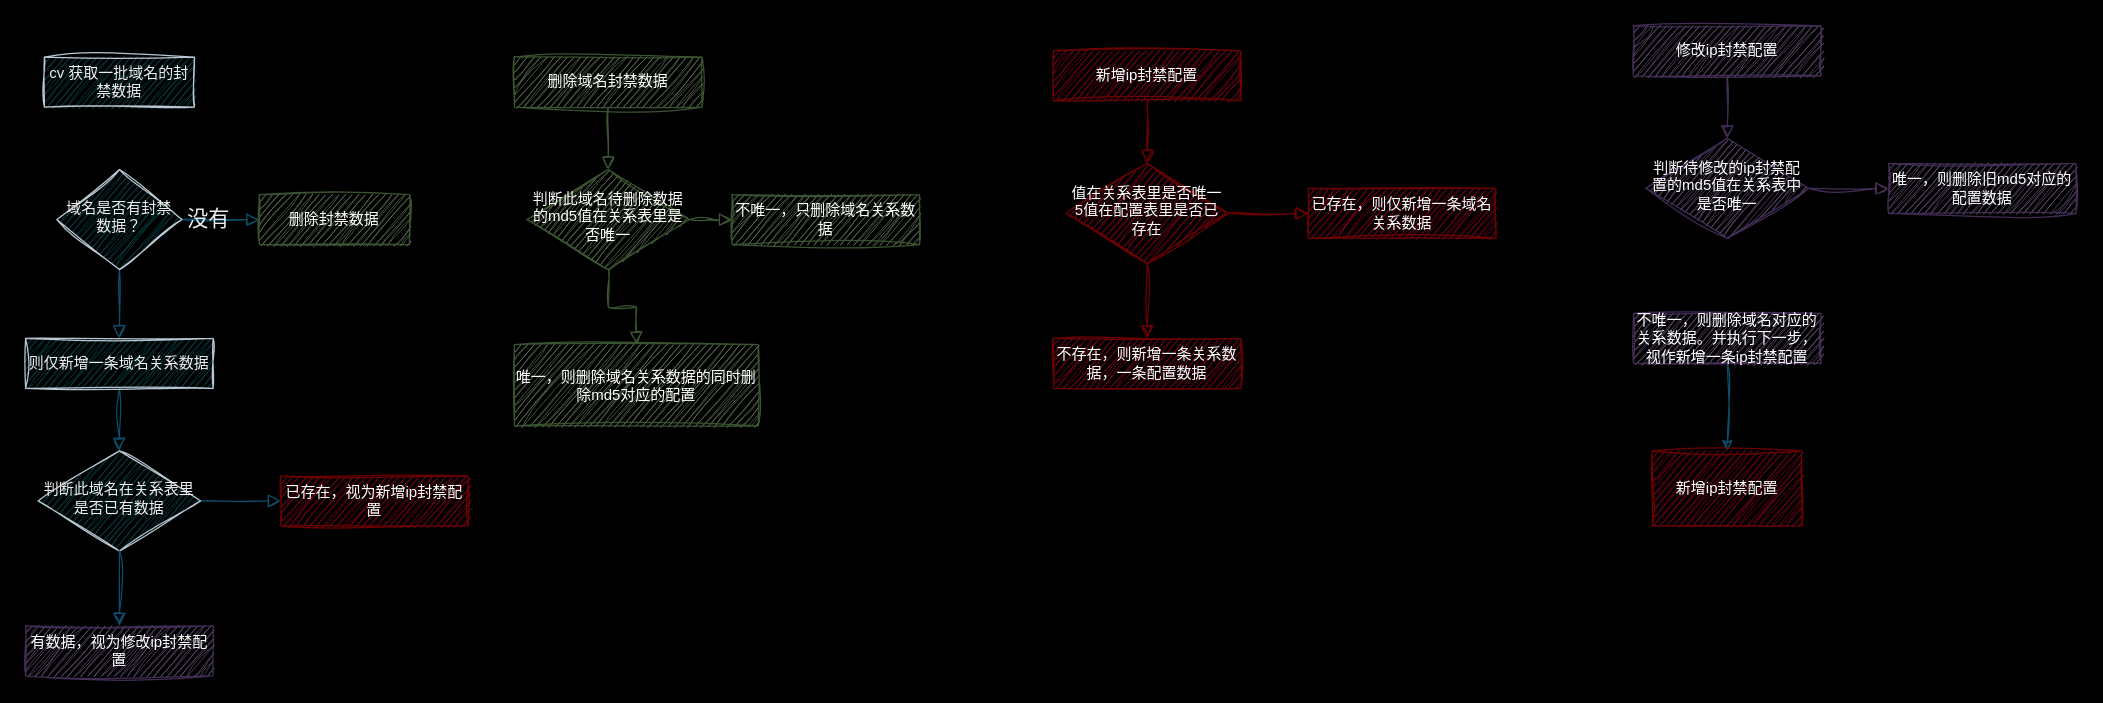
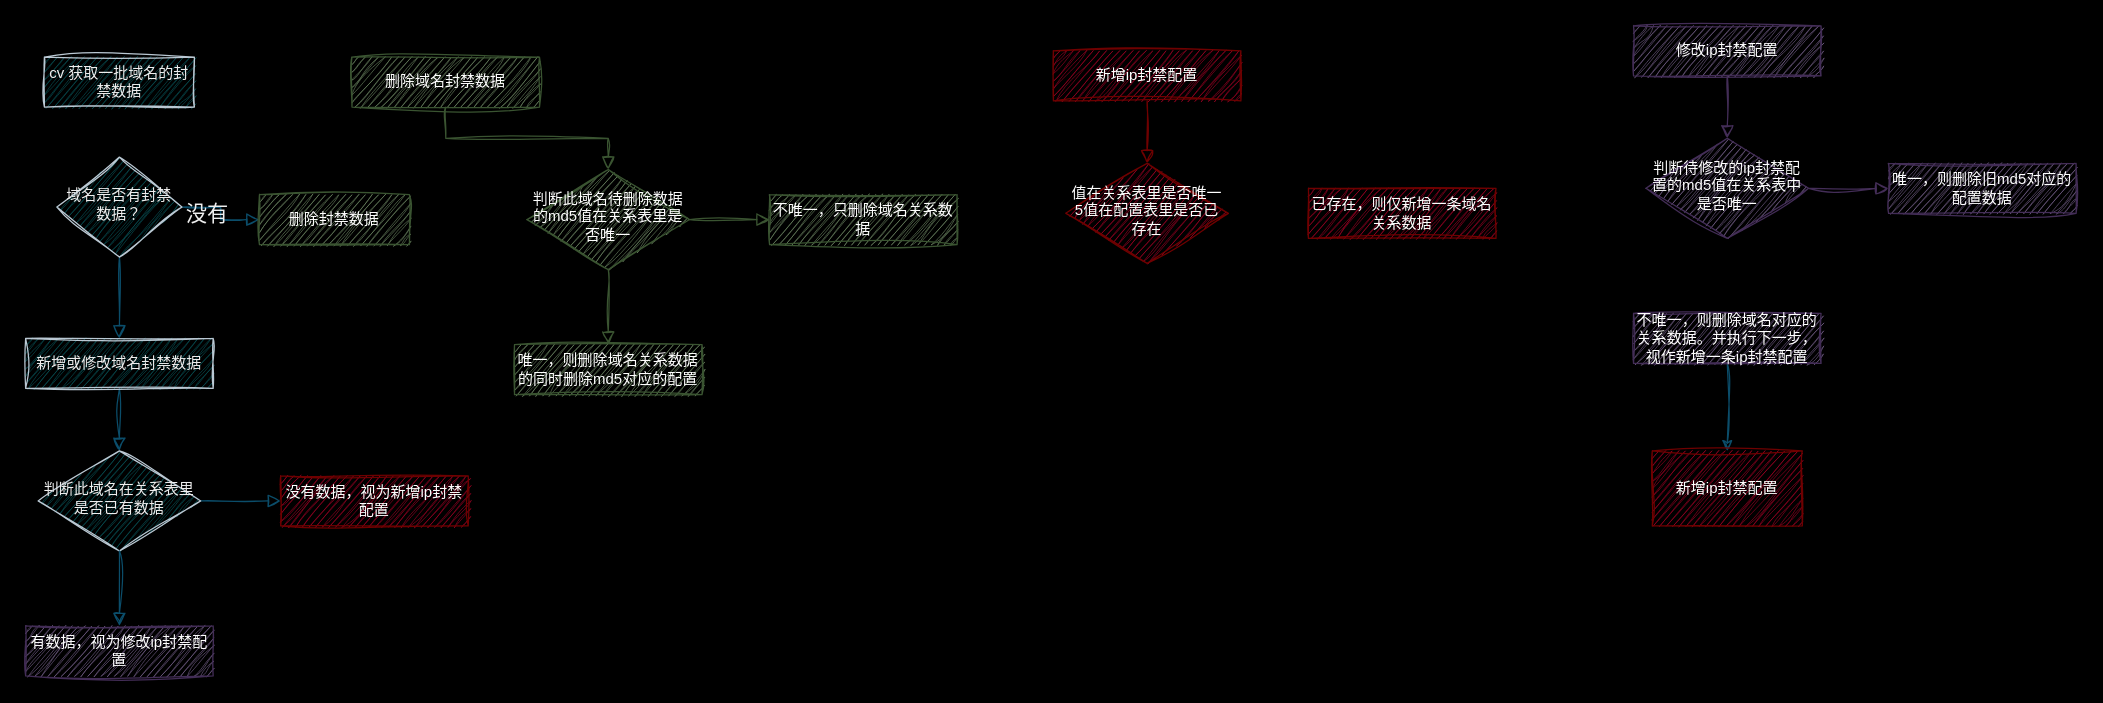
(608, 82) -> (446, 82)
(1262, 213) -> none
(119, 219) -> (119, 207)
(826, 219) -> (863, 219)
(1147, 295) -> none
(119, 363) -> (119, 363)
(1147, 363) -> none
(636, 385) -> (608, 369)
(374, 501) -> (374, 501)
